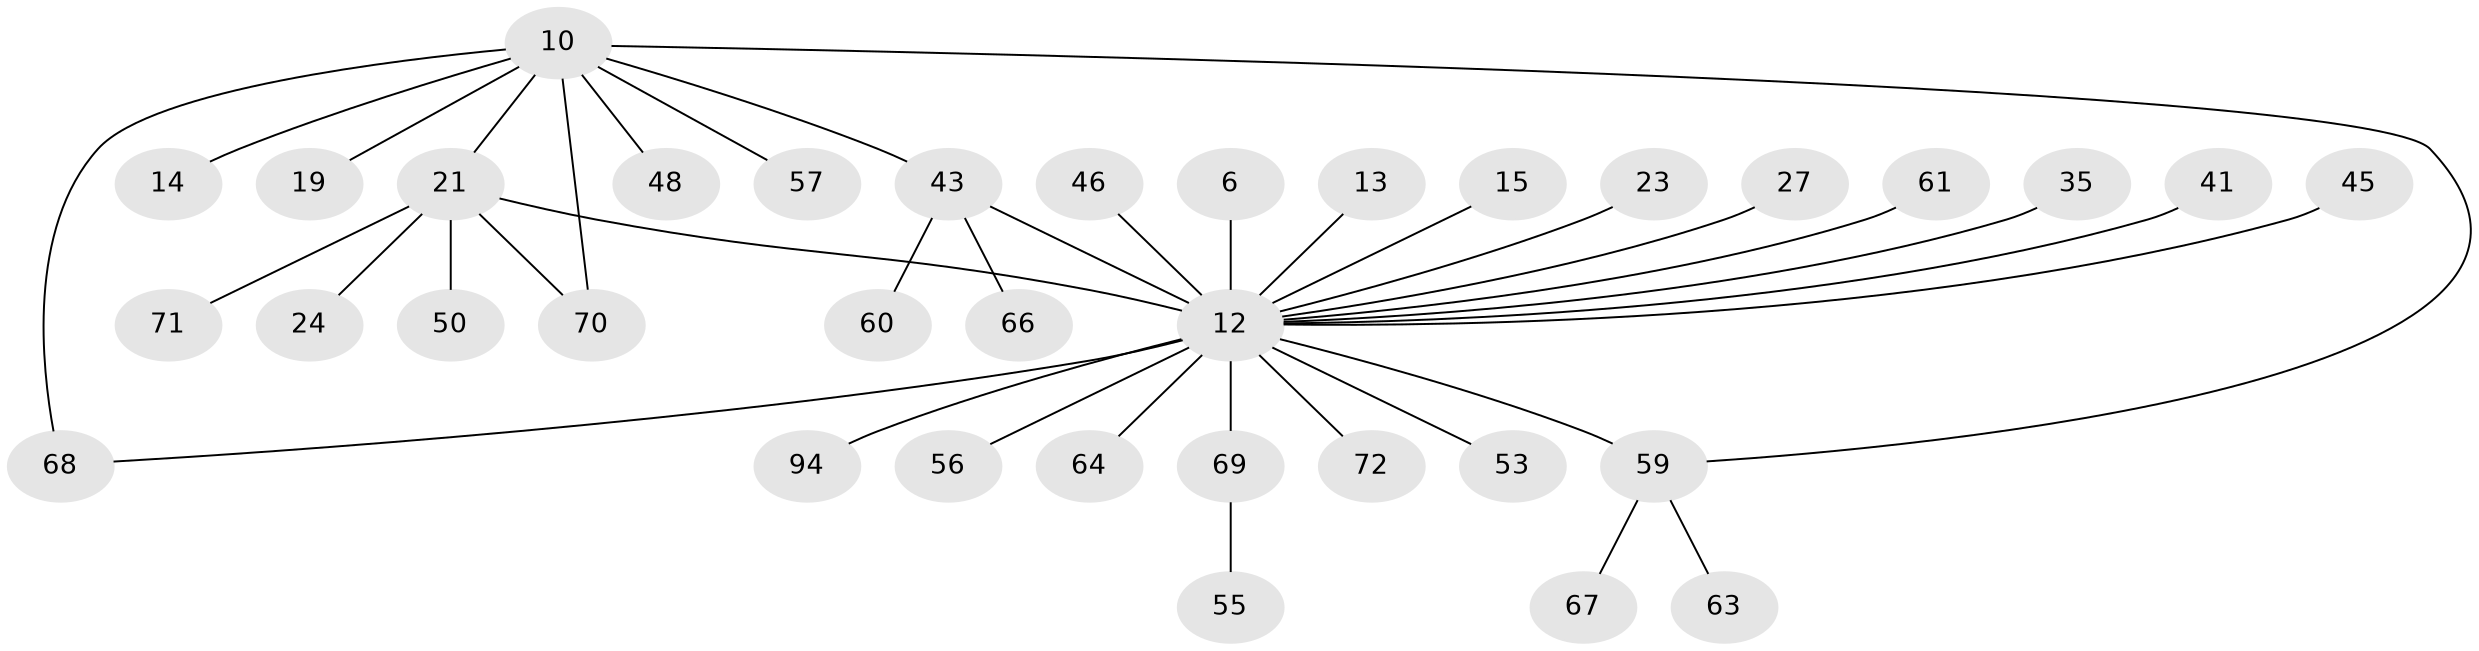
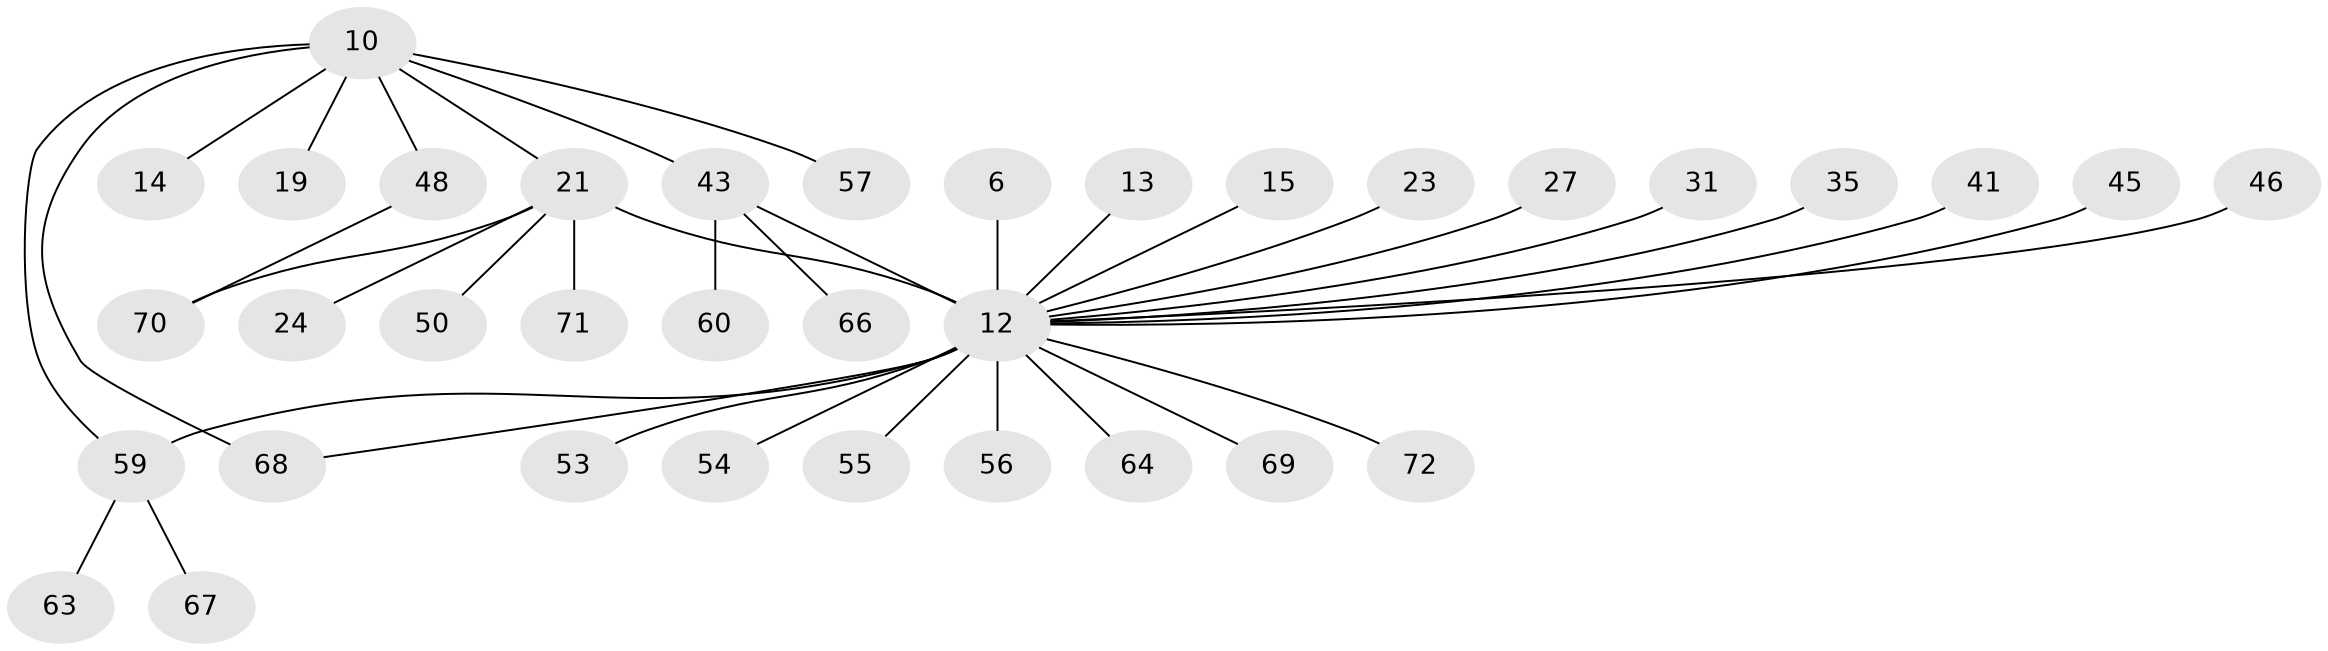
(575, 184) -> (292, 255)
(1936, 184) -> (1703, 184)
(807, 466) -> (715, 466)
(1231, 537) -> (927, 396)
